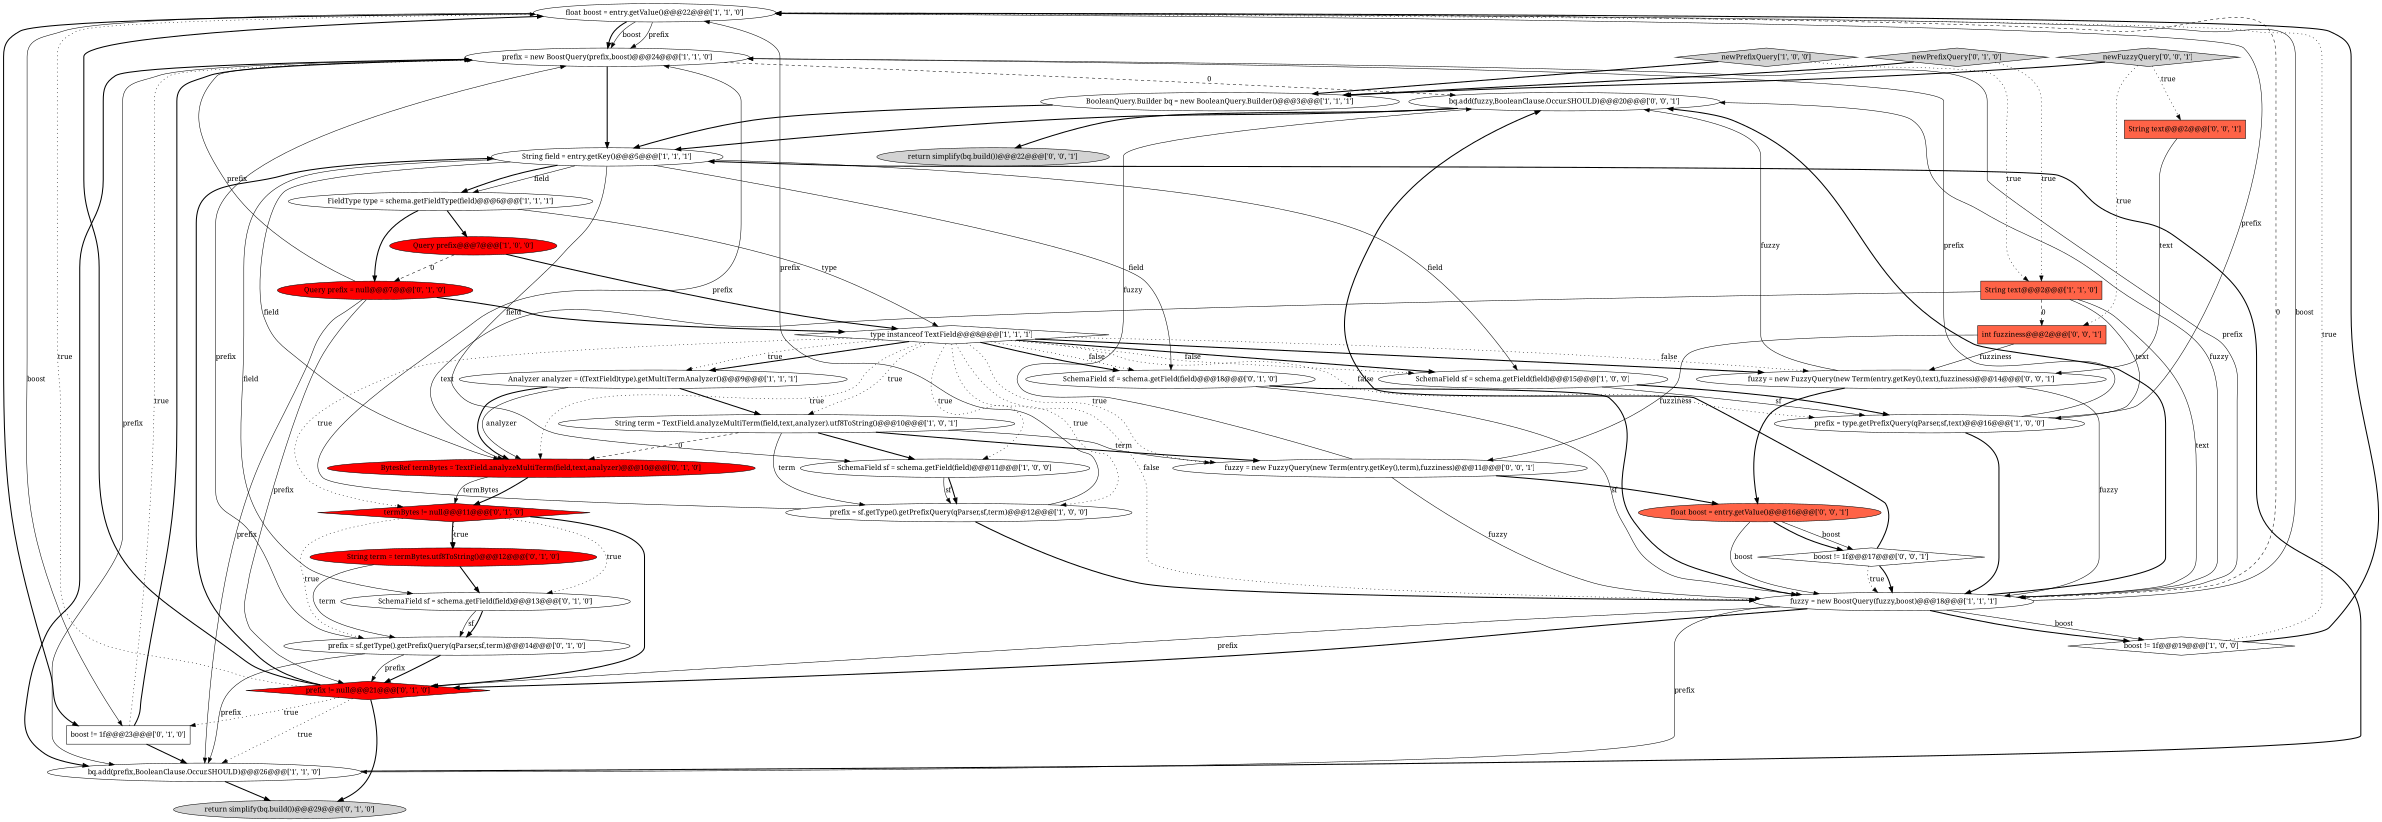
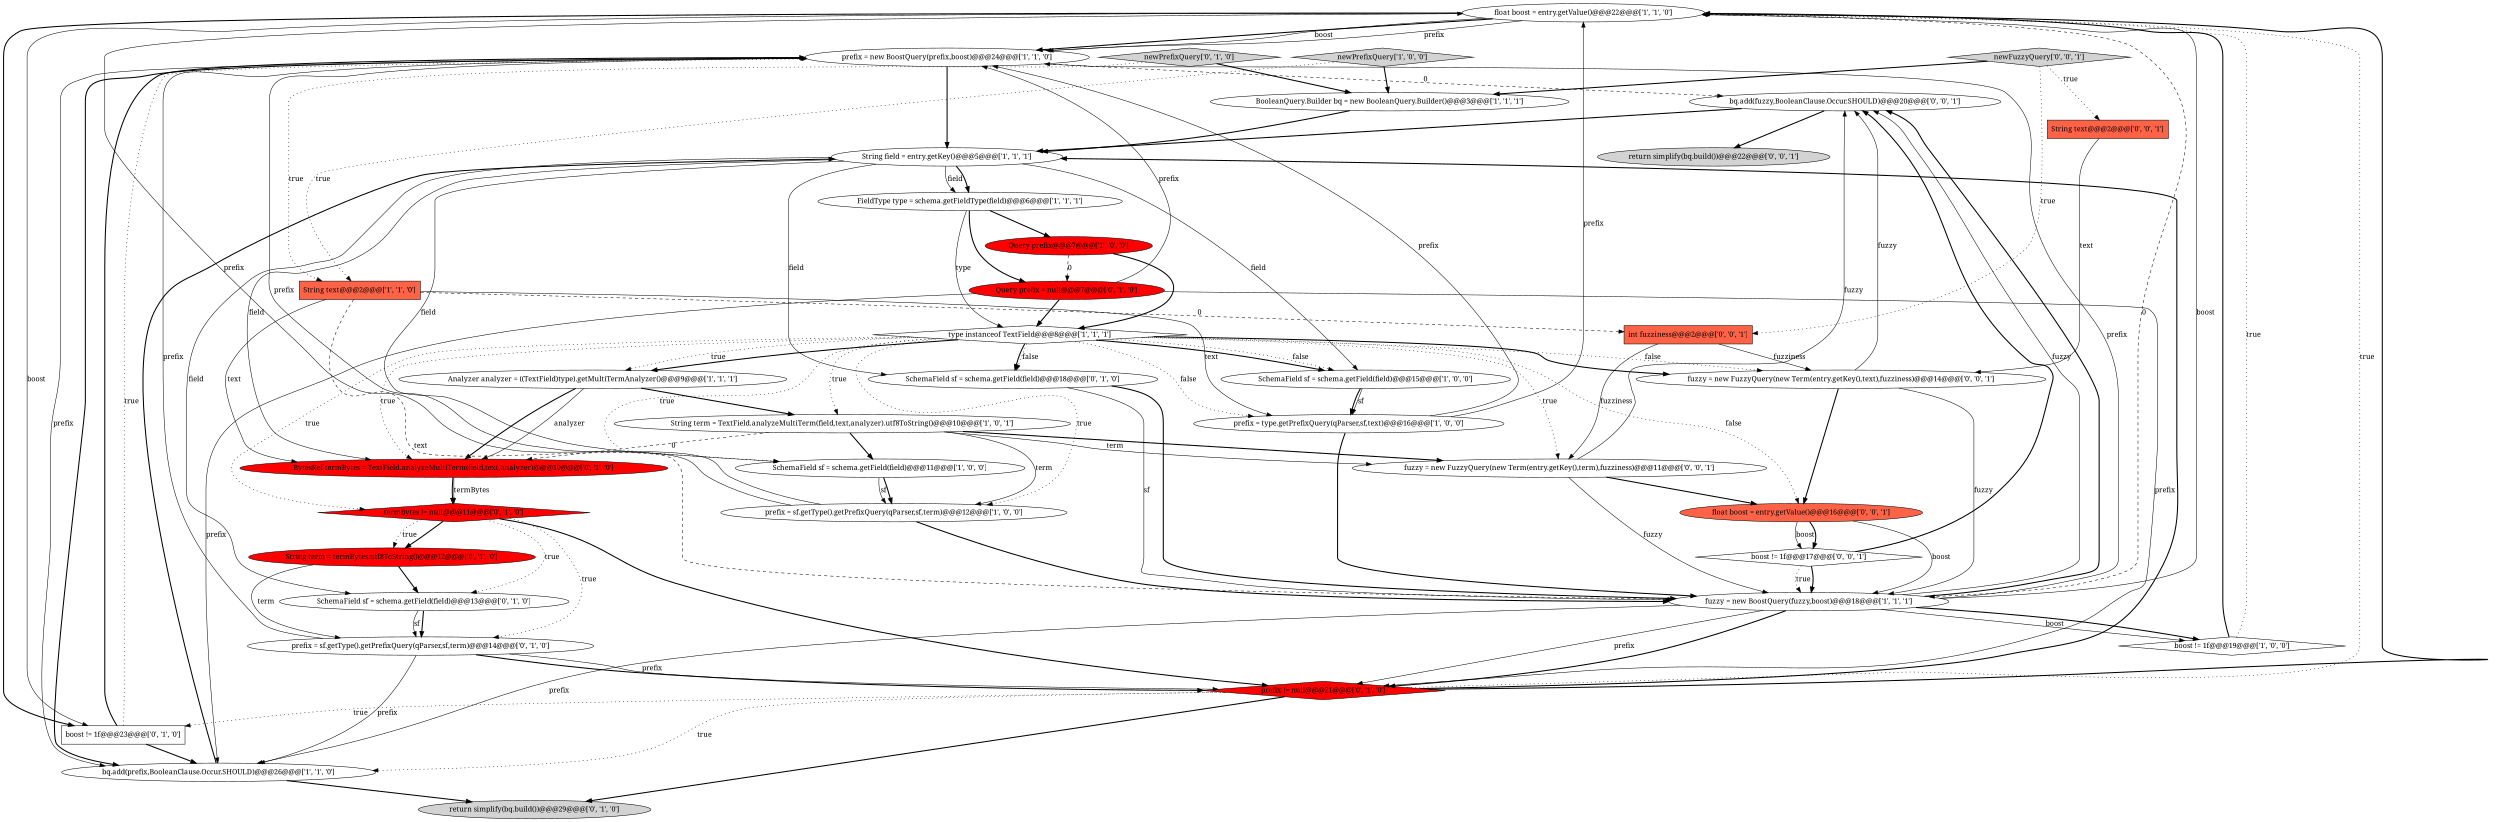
(2196, 496) -> (885, 579)
(1283, 583) -> (1494, 358)
